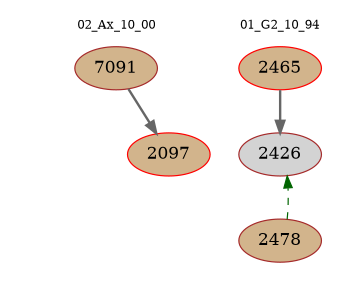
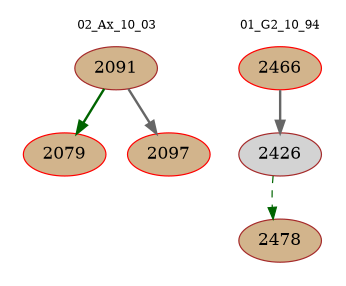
(117, 26) -> (117, 26)
(116, 68) -> (116, 68)
(280, 68) -> (280, 68)
none -> (65, 154)
(288, 204) -> (272, 192)
